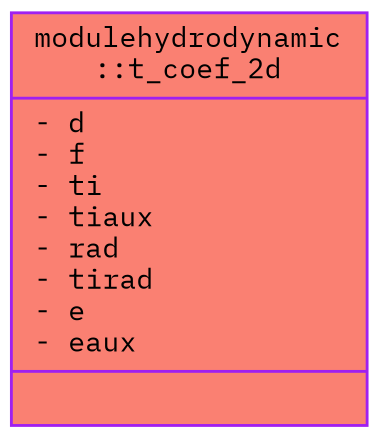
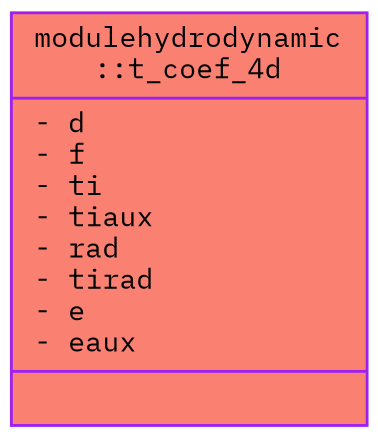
(189, 70) -> (189, 70)
